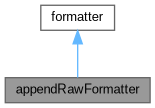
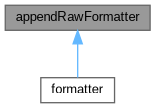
(78, 61) -> (78, 61)
